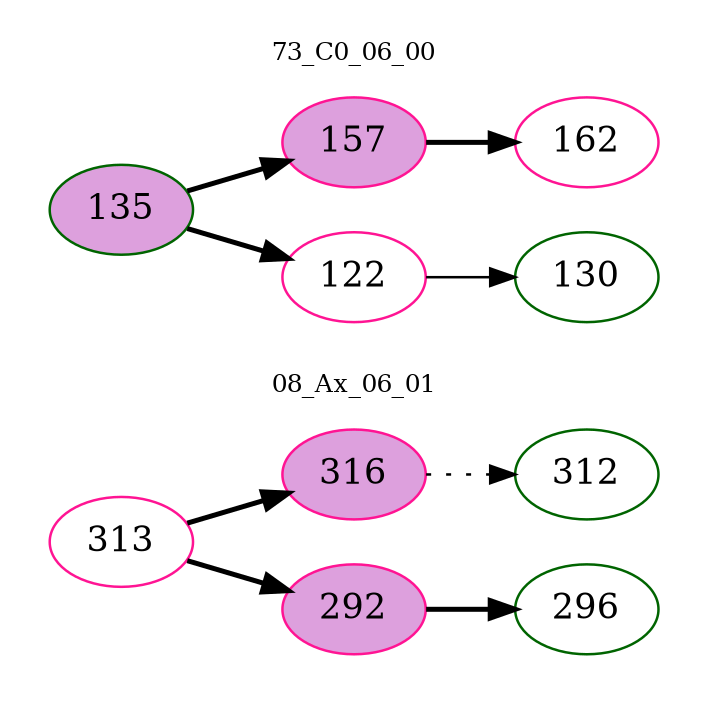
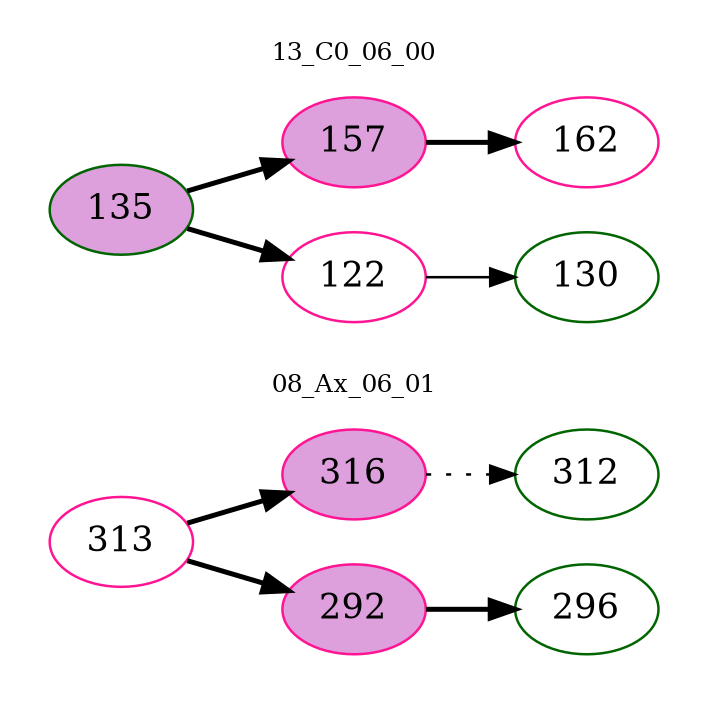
(354, 54) -> (354, 54)
